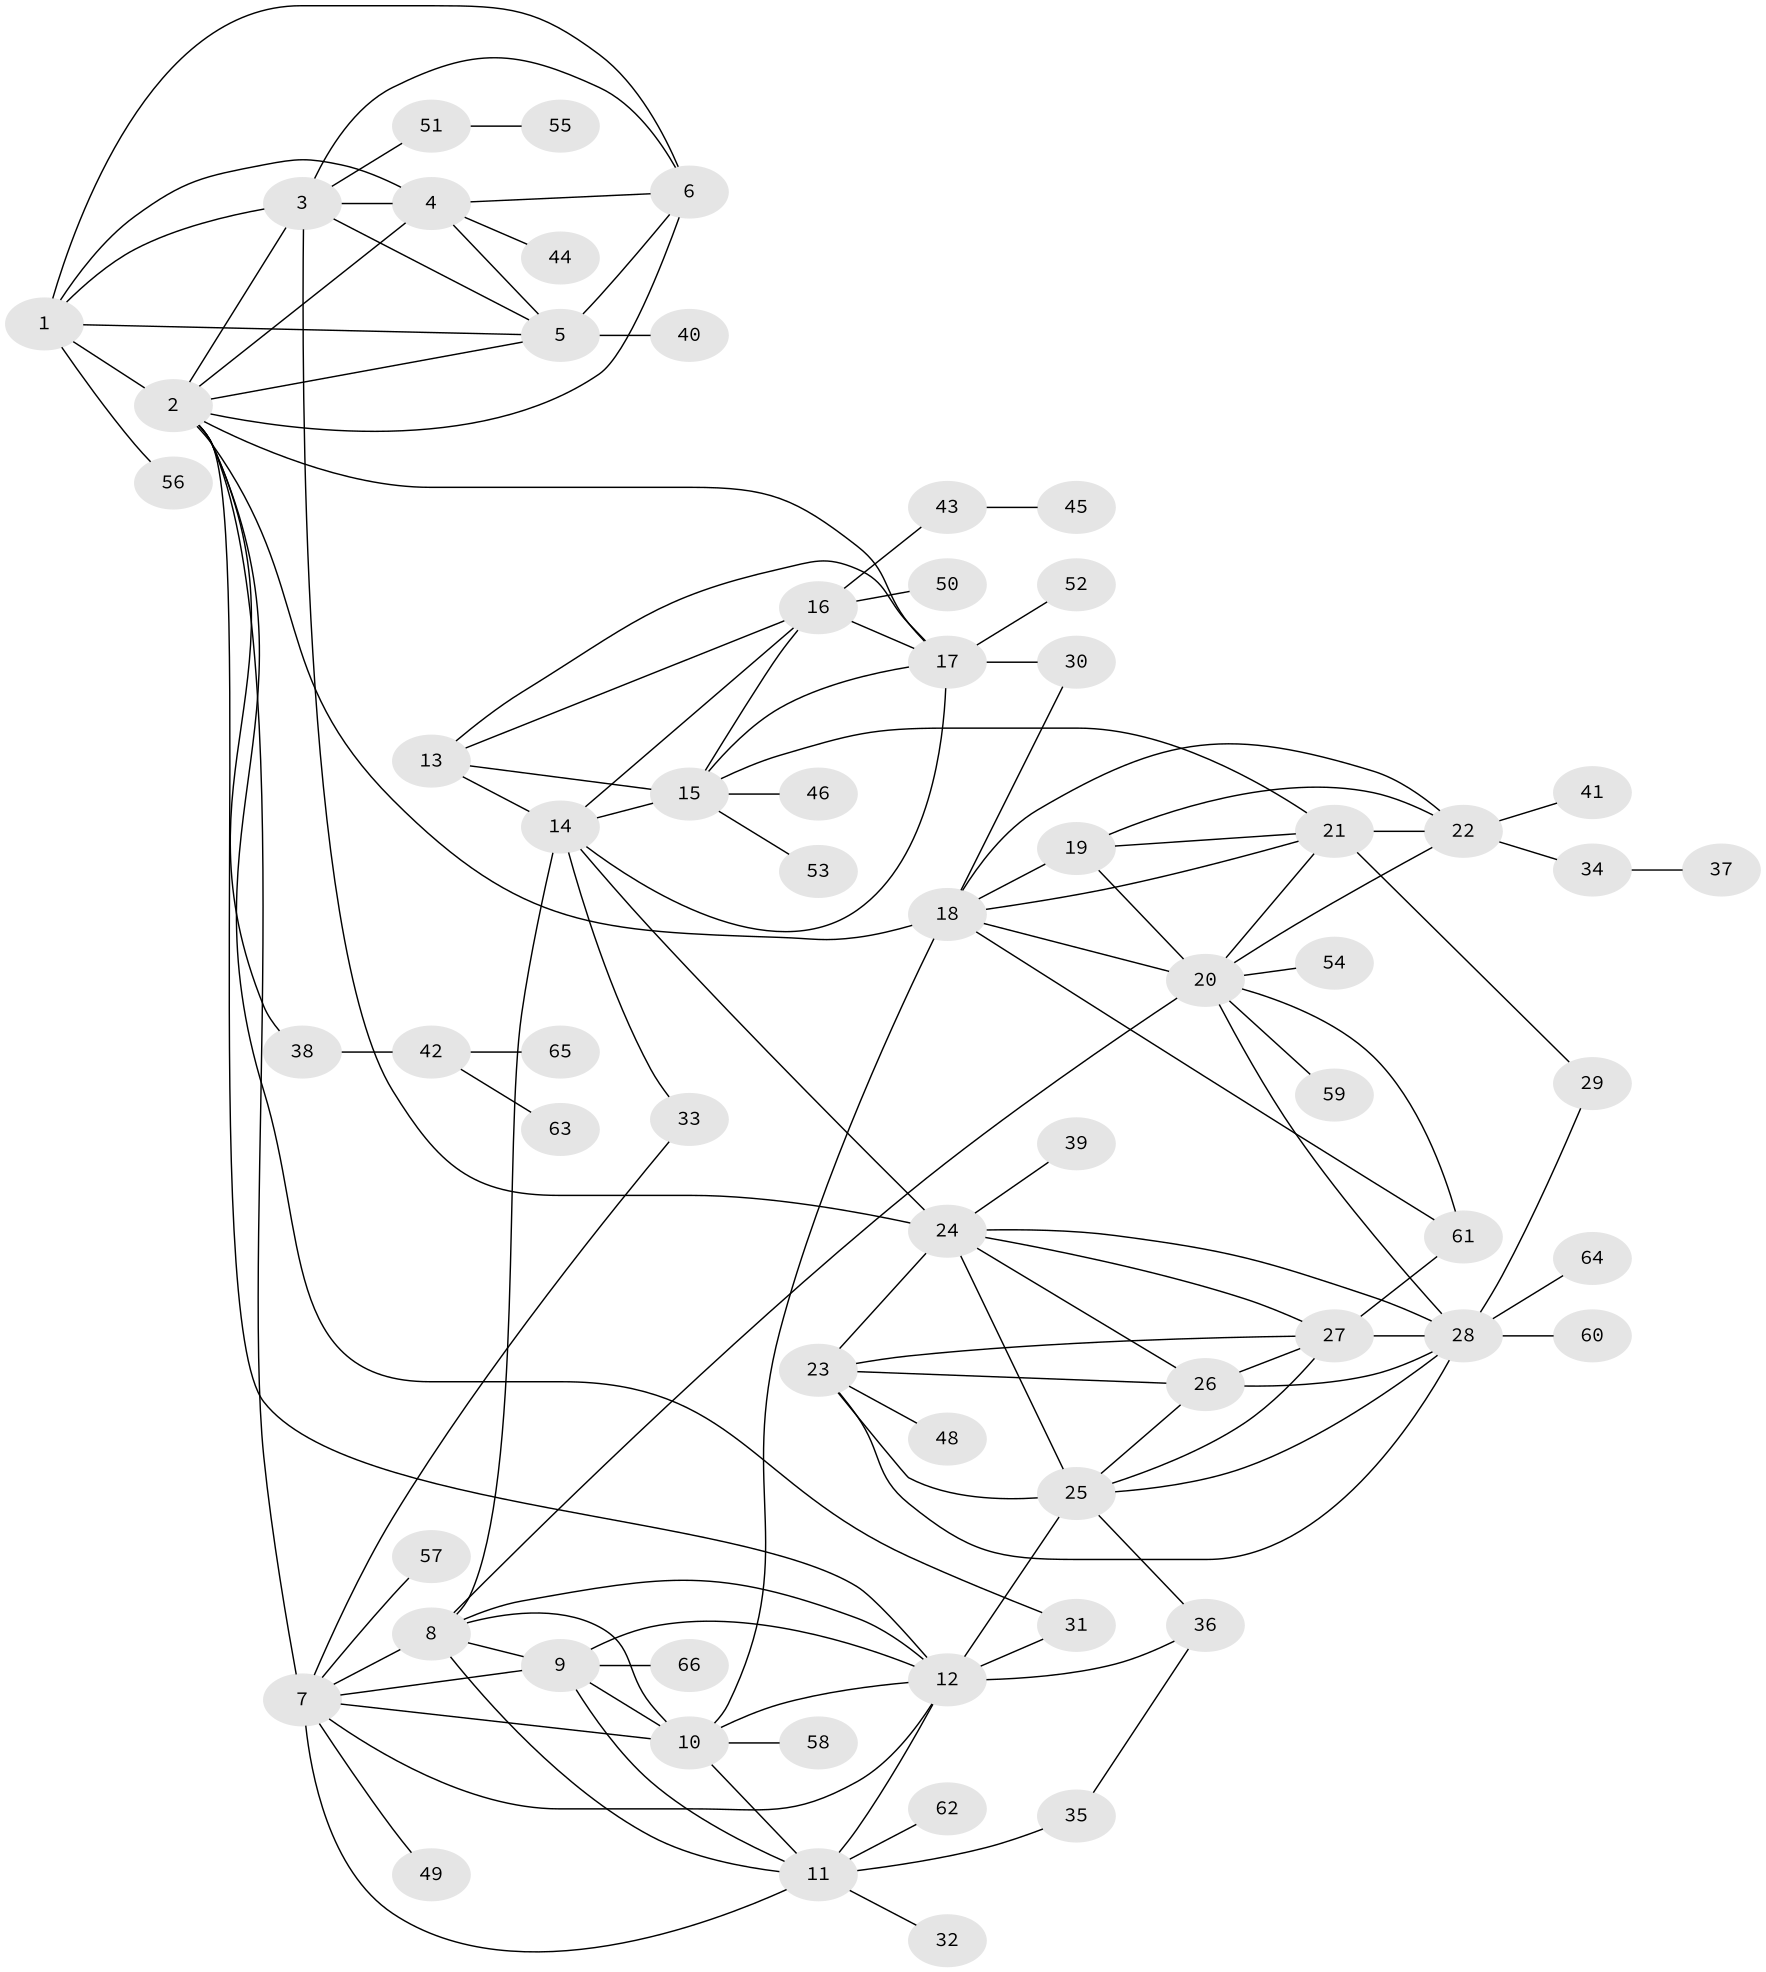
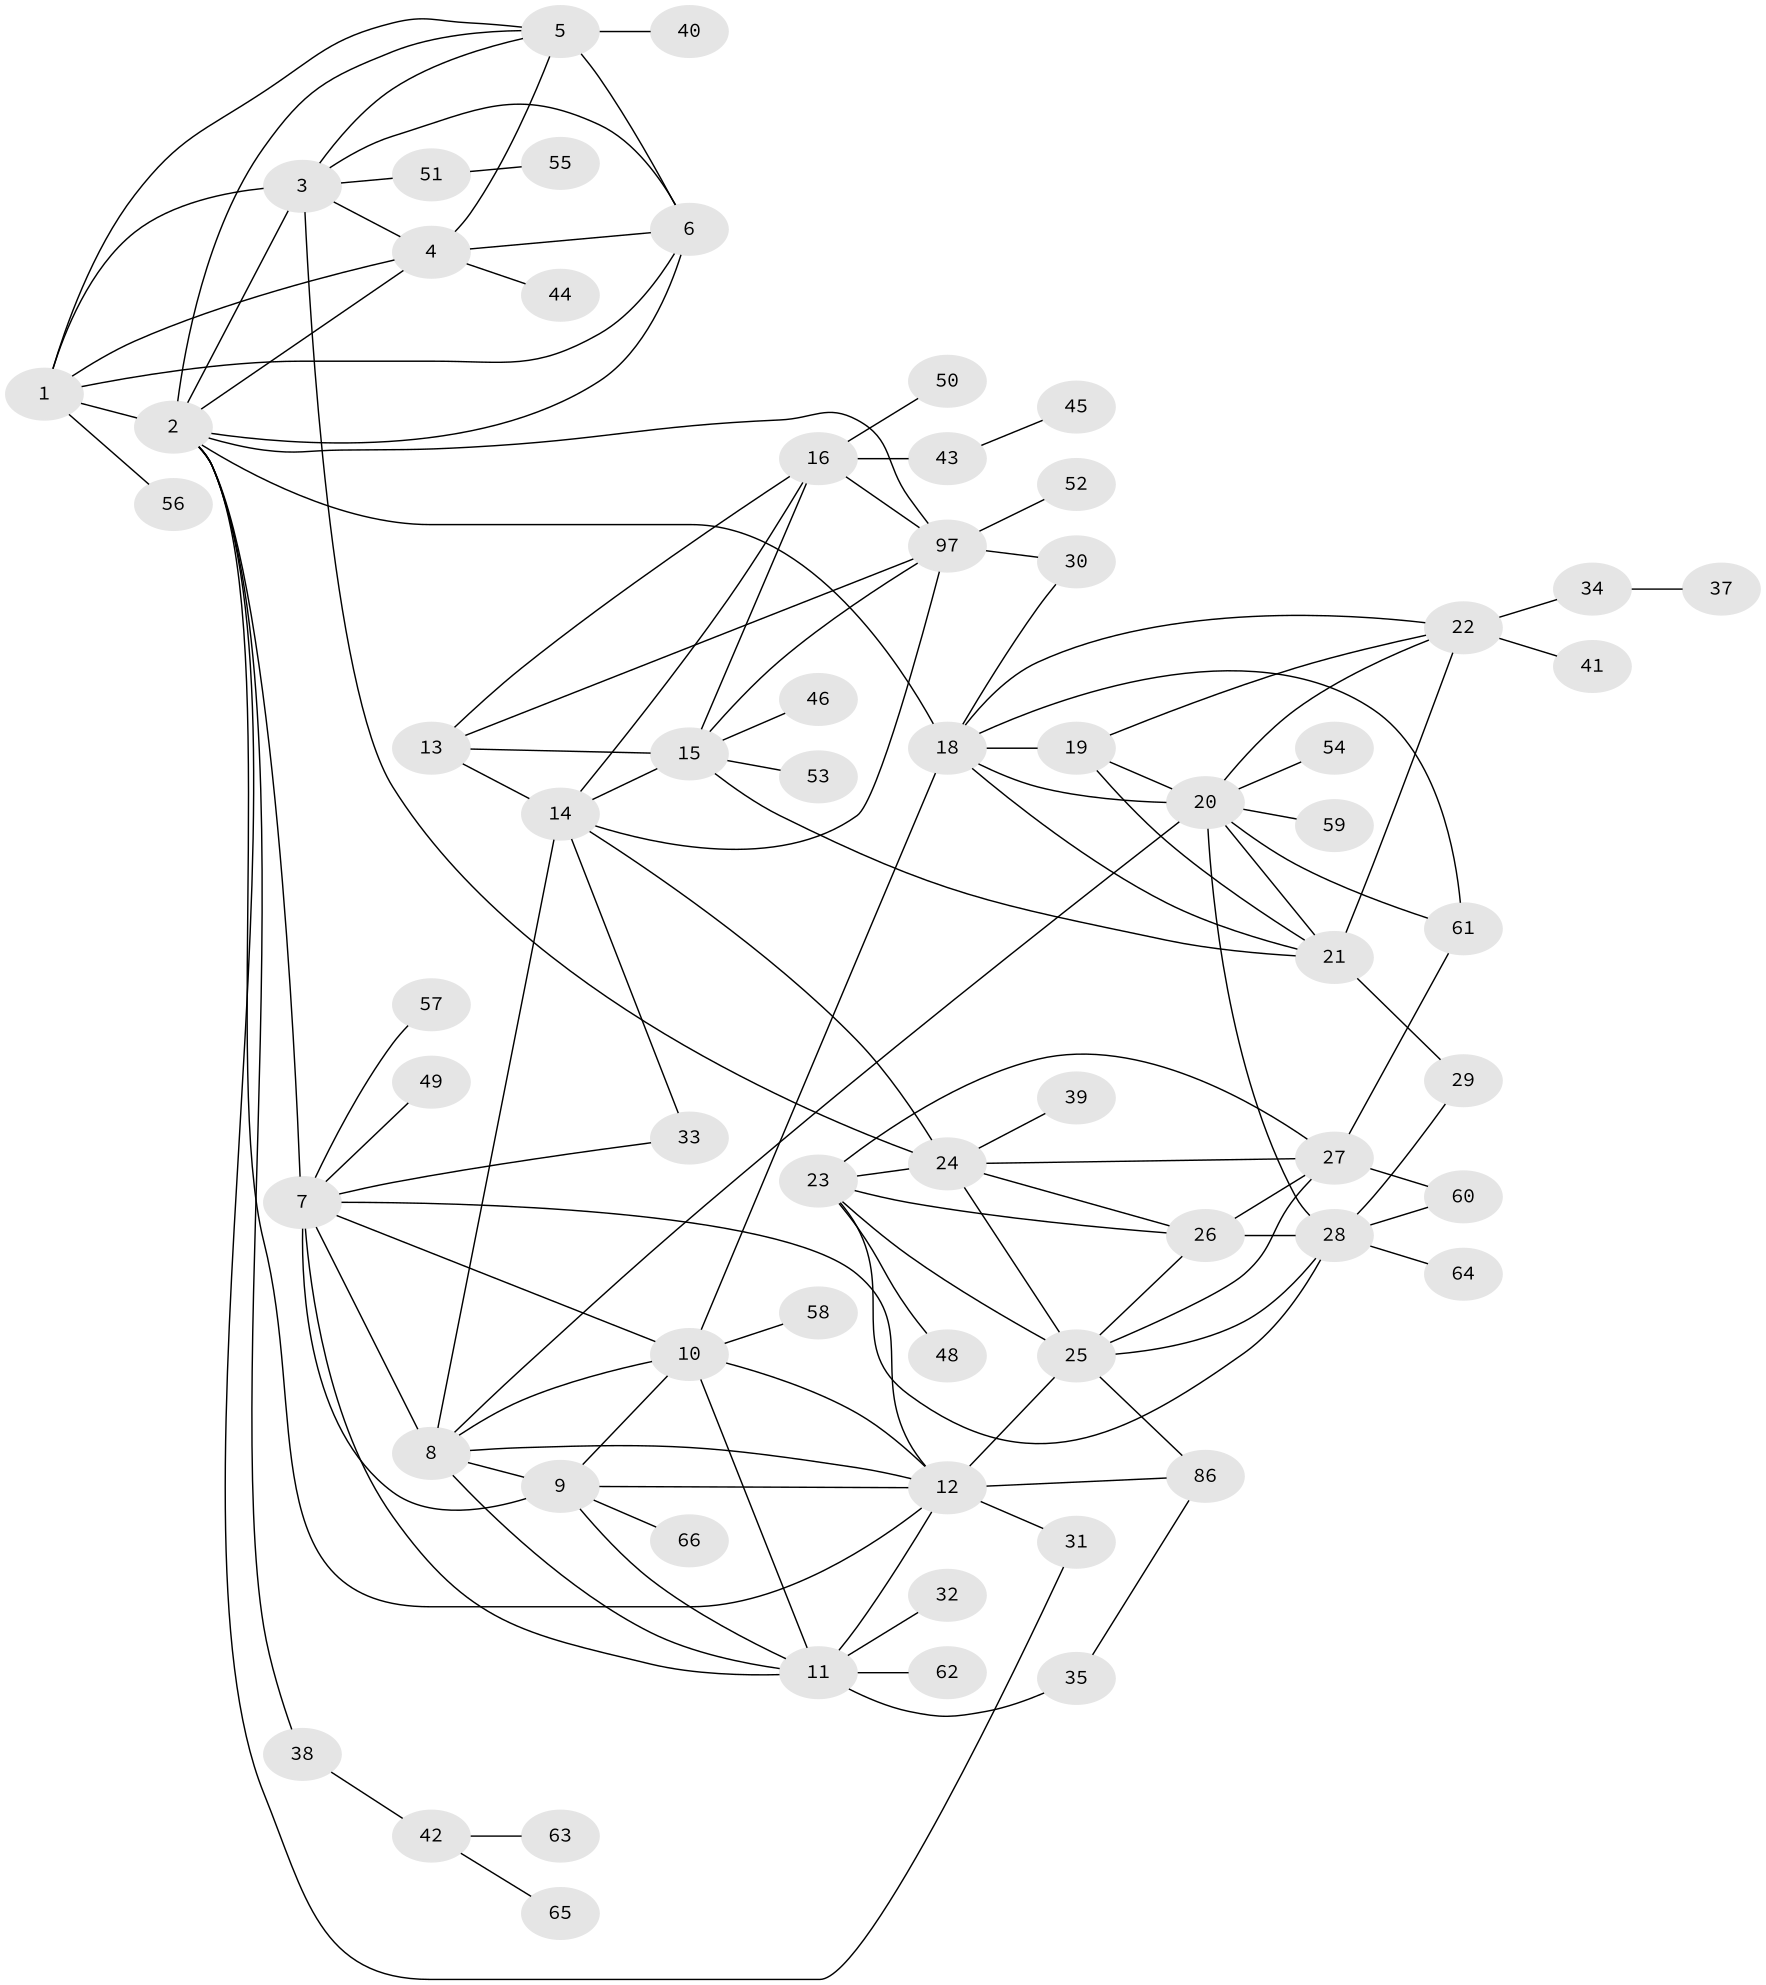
(947, 662) -> (947, 546)
(1214, 1251) -> none
(1399, 1336) -> (1401, 1178)
(1205, 1625) -> (1205, 1476)
